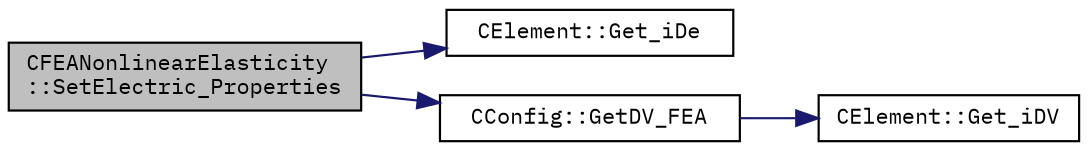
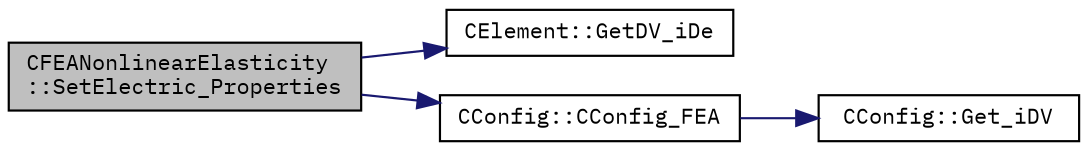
(590, 33) -> (590, 33)
(590, 118) -> (590, 118)
(949, 118) -> (949, 118)
